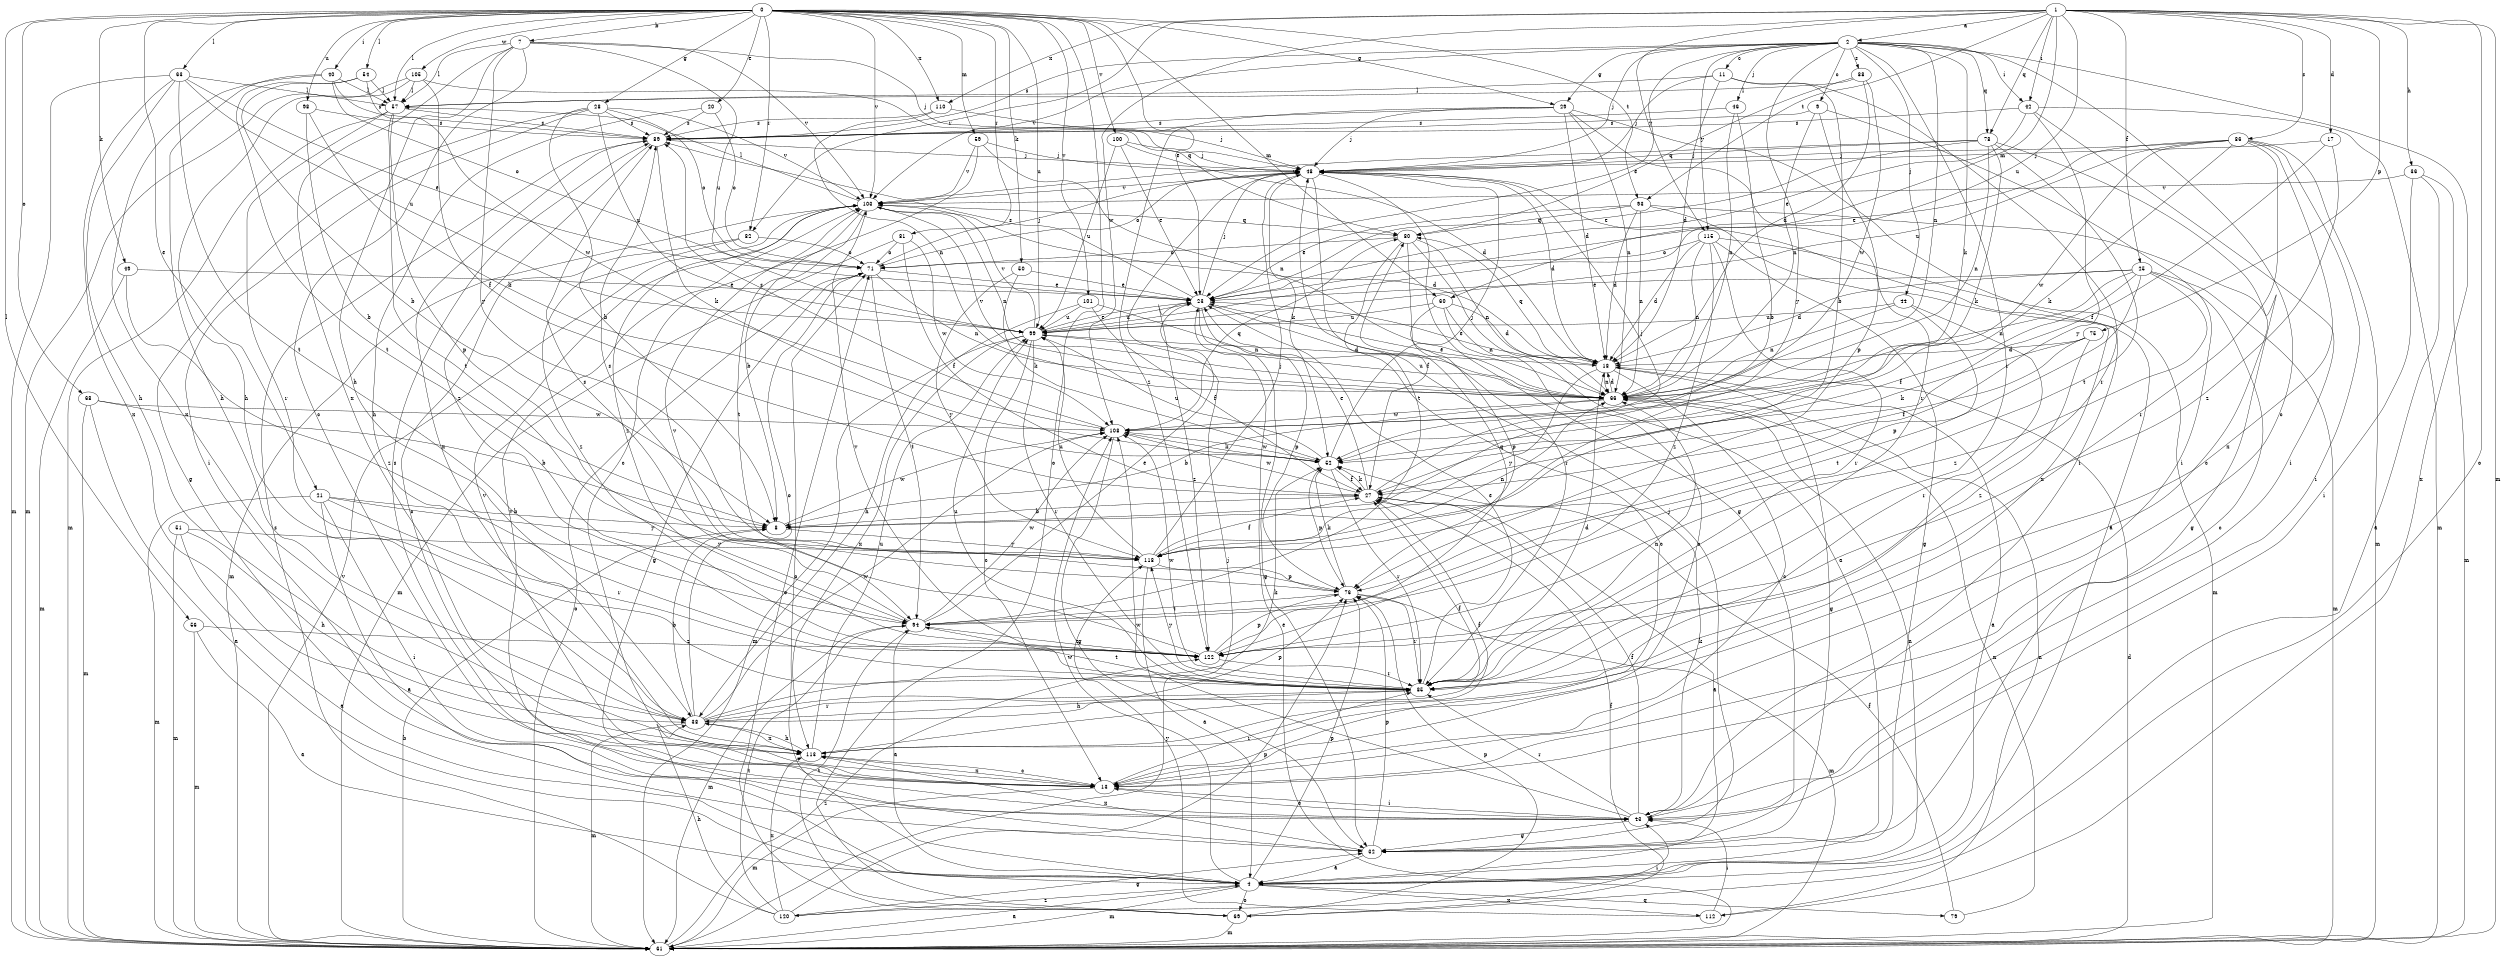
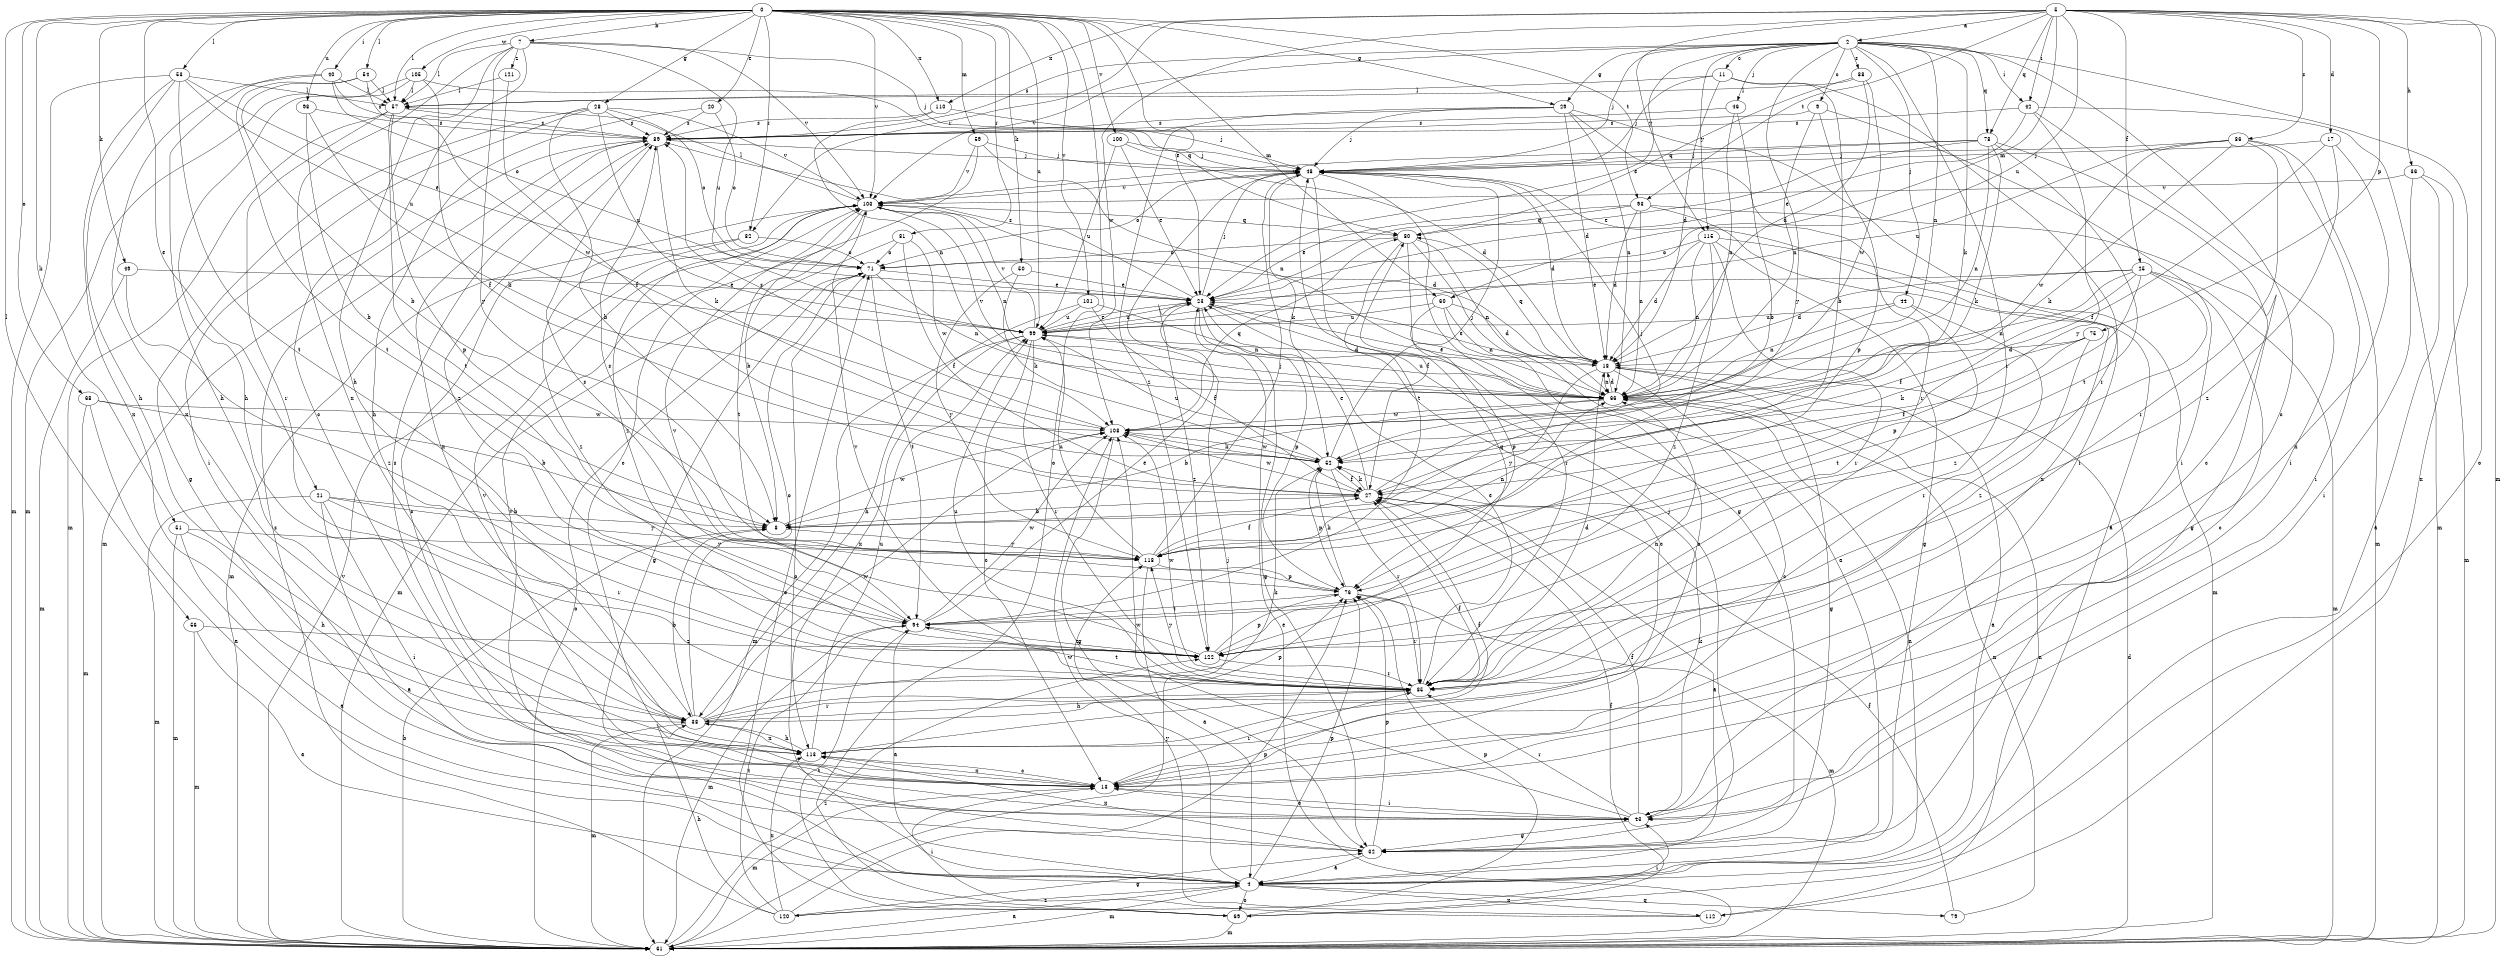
(2056, 10) -> (2056, 10)
none -> (132, 22)
(180, 75) -> (180, 75)
none -> (509, 75)
(1084, 206) -> none
(1828, 221) -> none
(1731, 648) -> (1760, 686)
none -> (102, 655)
(1719, 837) -> (1200, 905)
